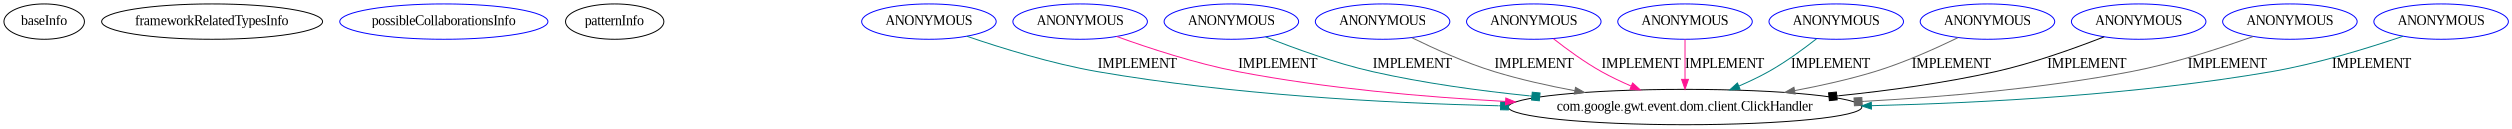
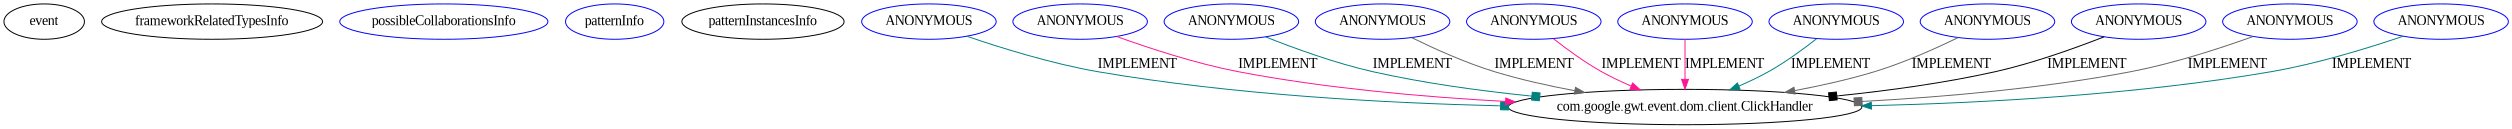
(44, 22) -> (44, 22)
(615, 22) -> (615, 22)
none -> (763, 22)
